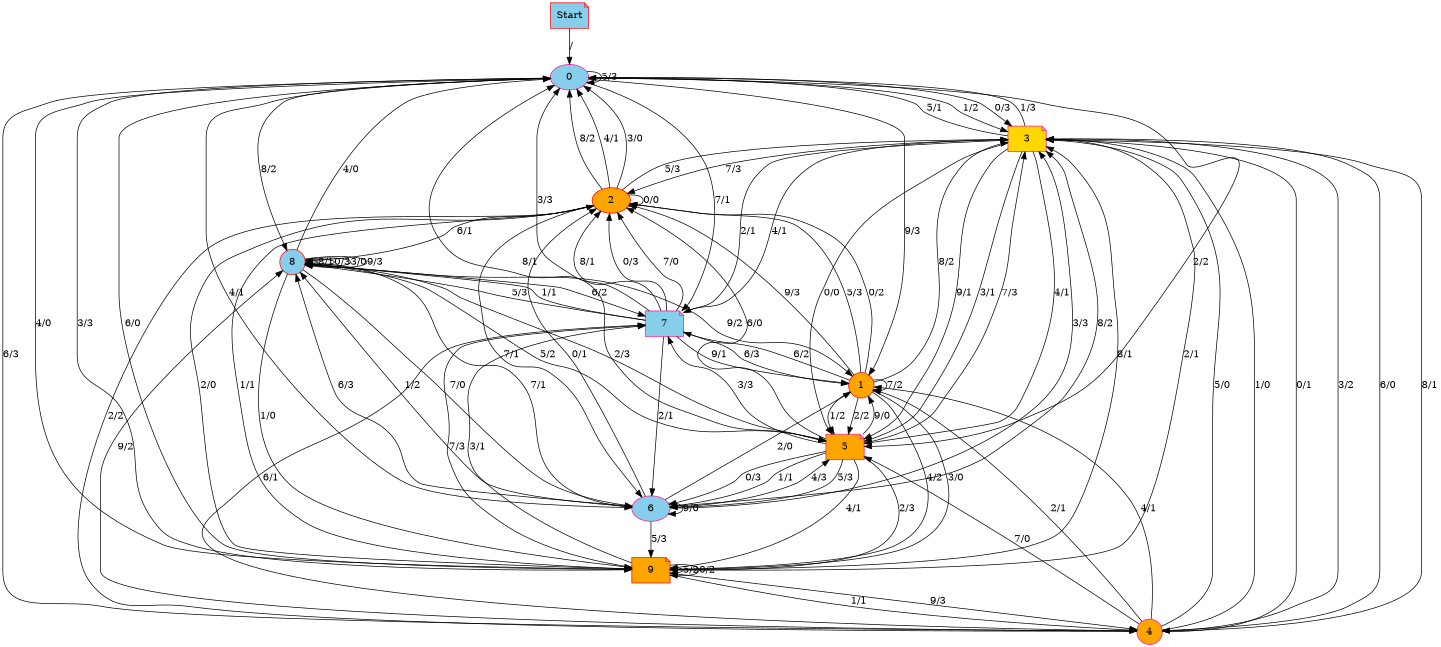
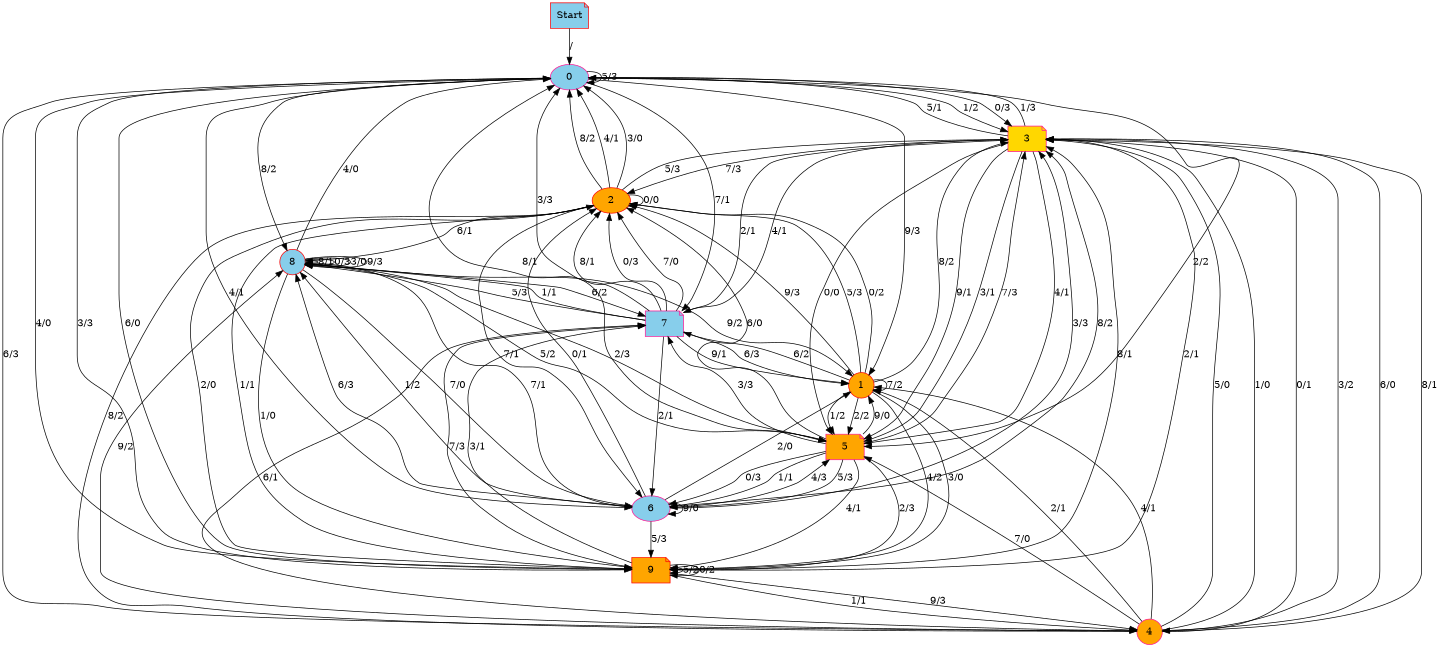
(116, 416) -> (116, 416)
